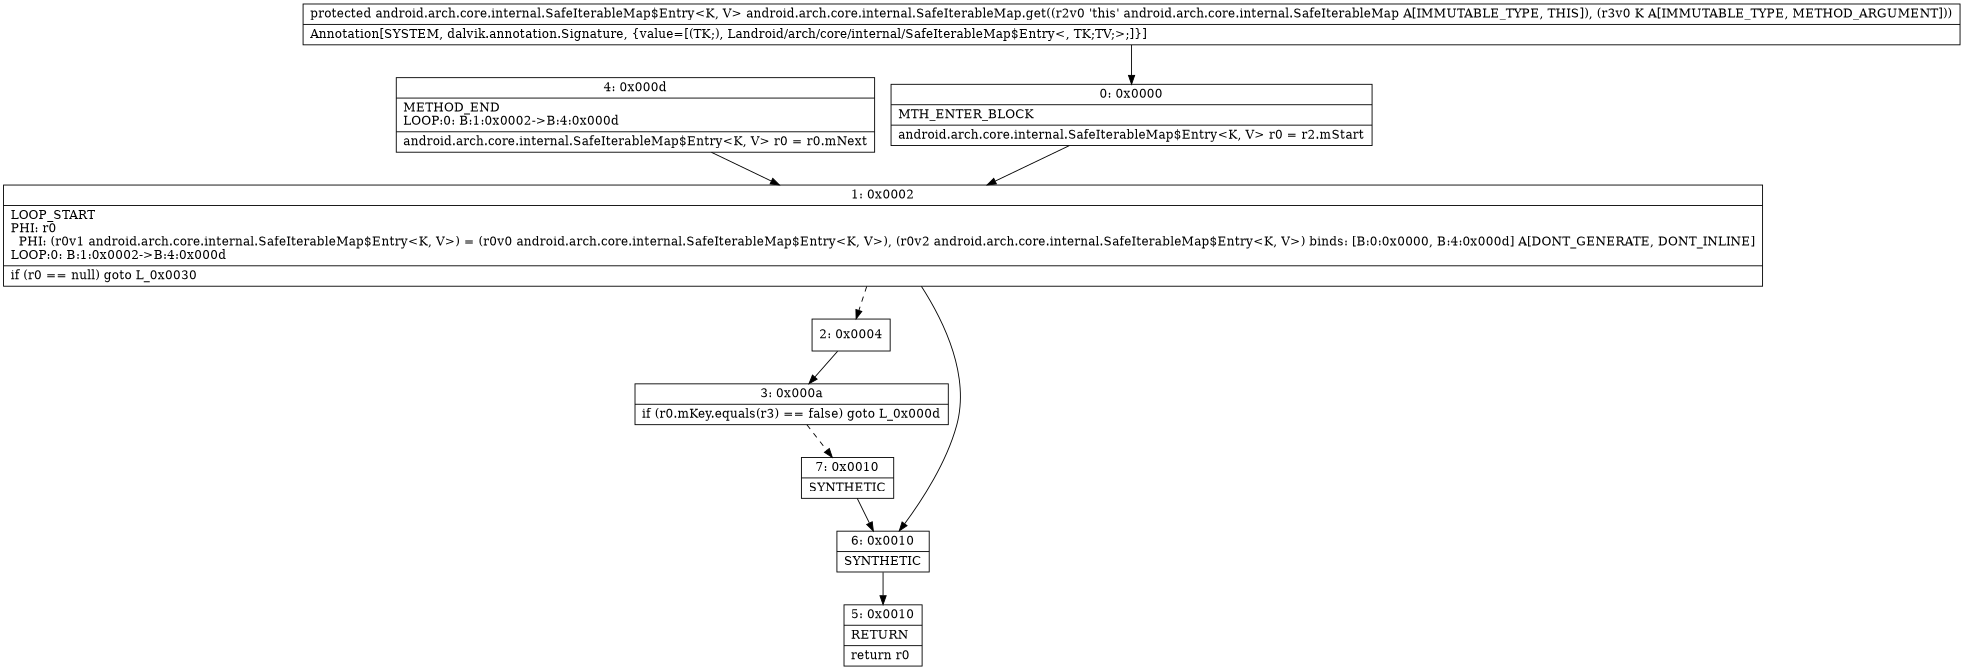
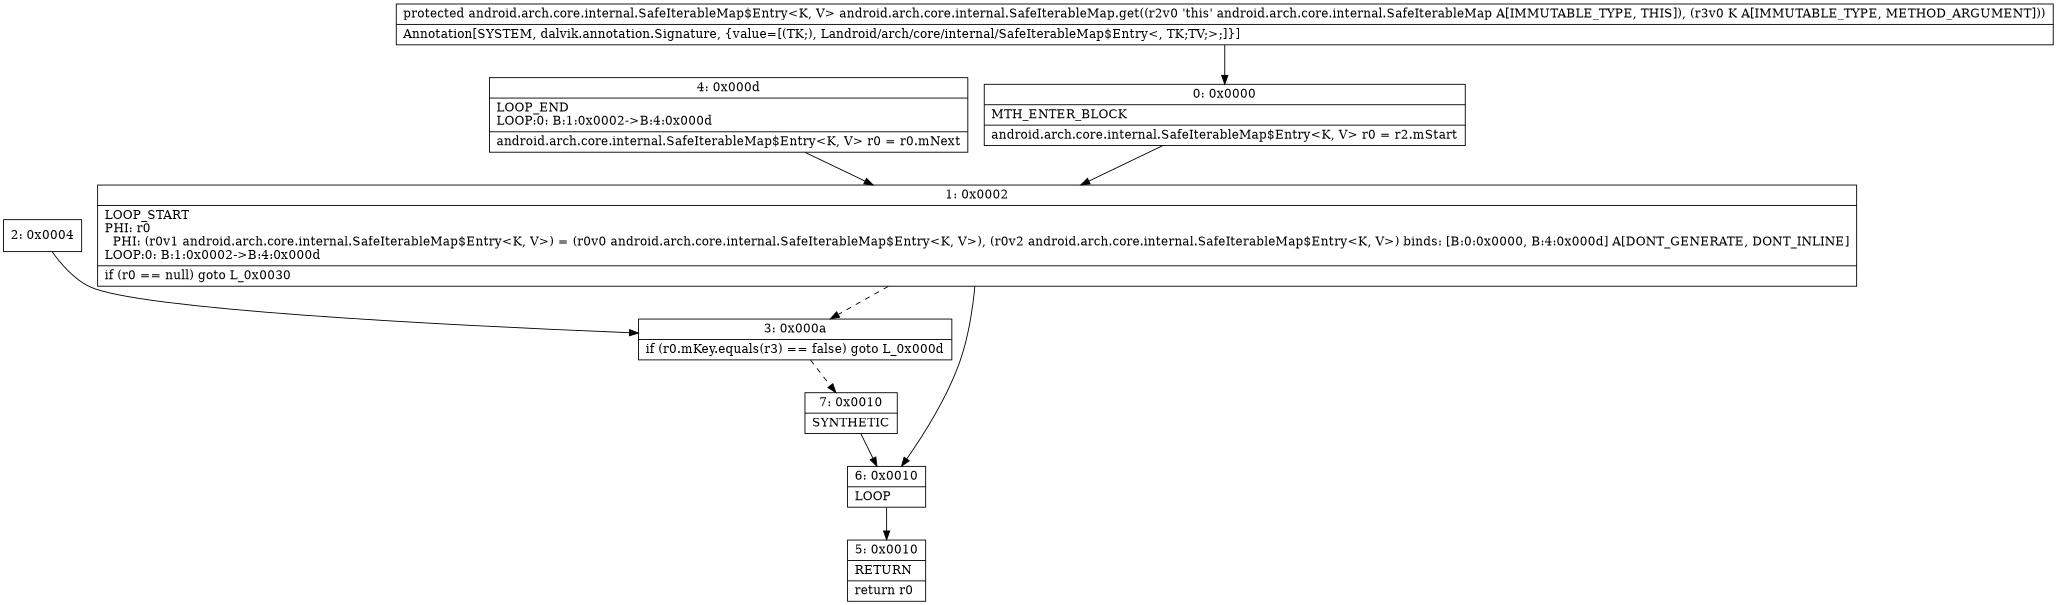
(452, 108) -> (533, 108)
(863, 298) -> (863, 300)
(883, 561) -> (873, 497)
